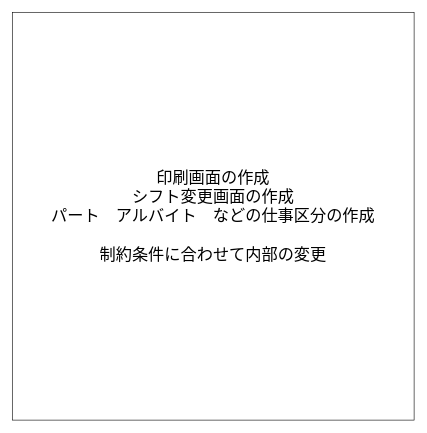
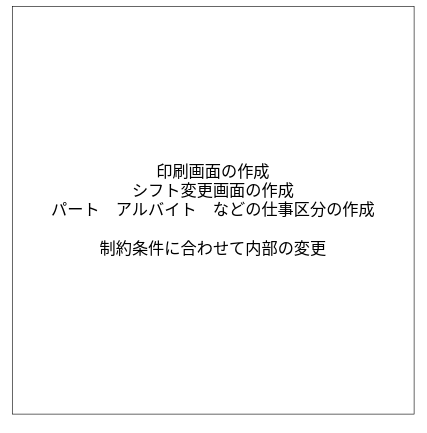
(213, 216) -> (213, 210)
